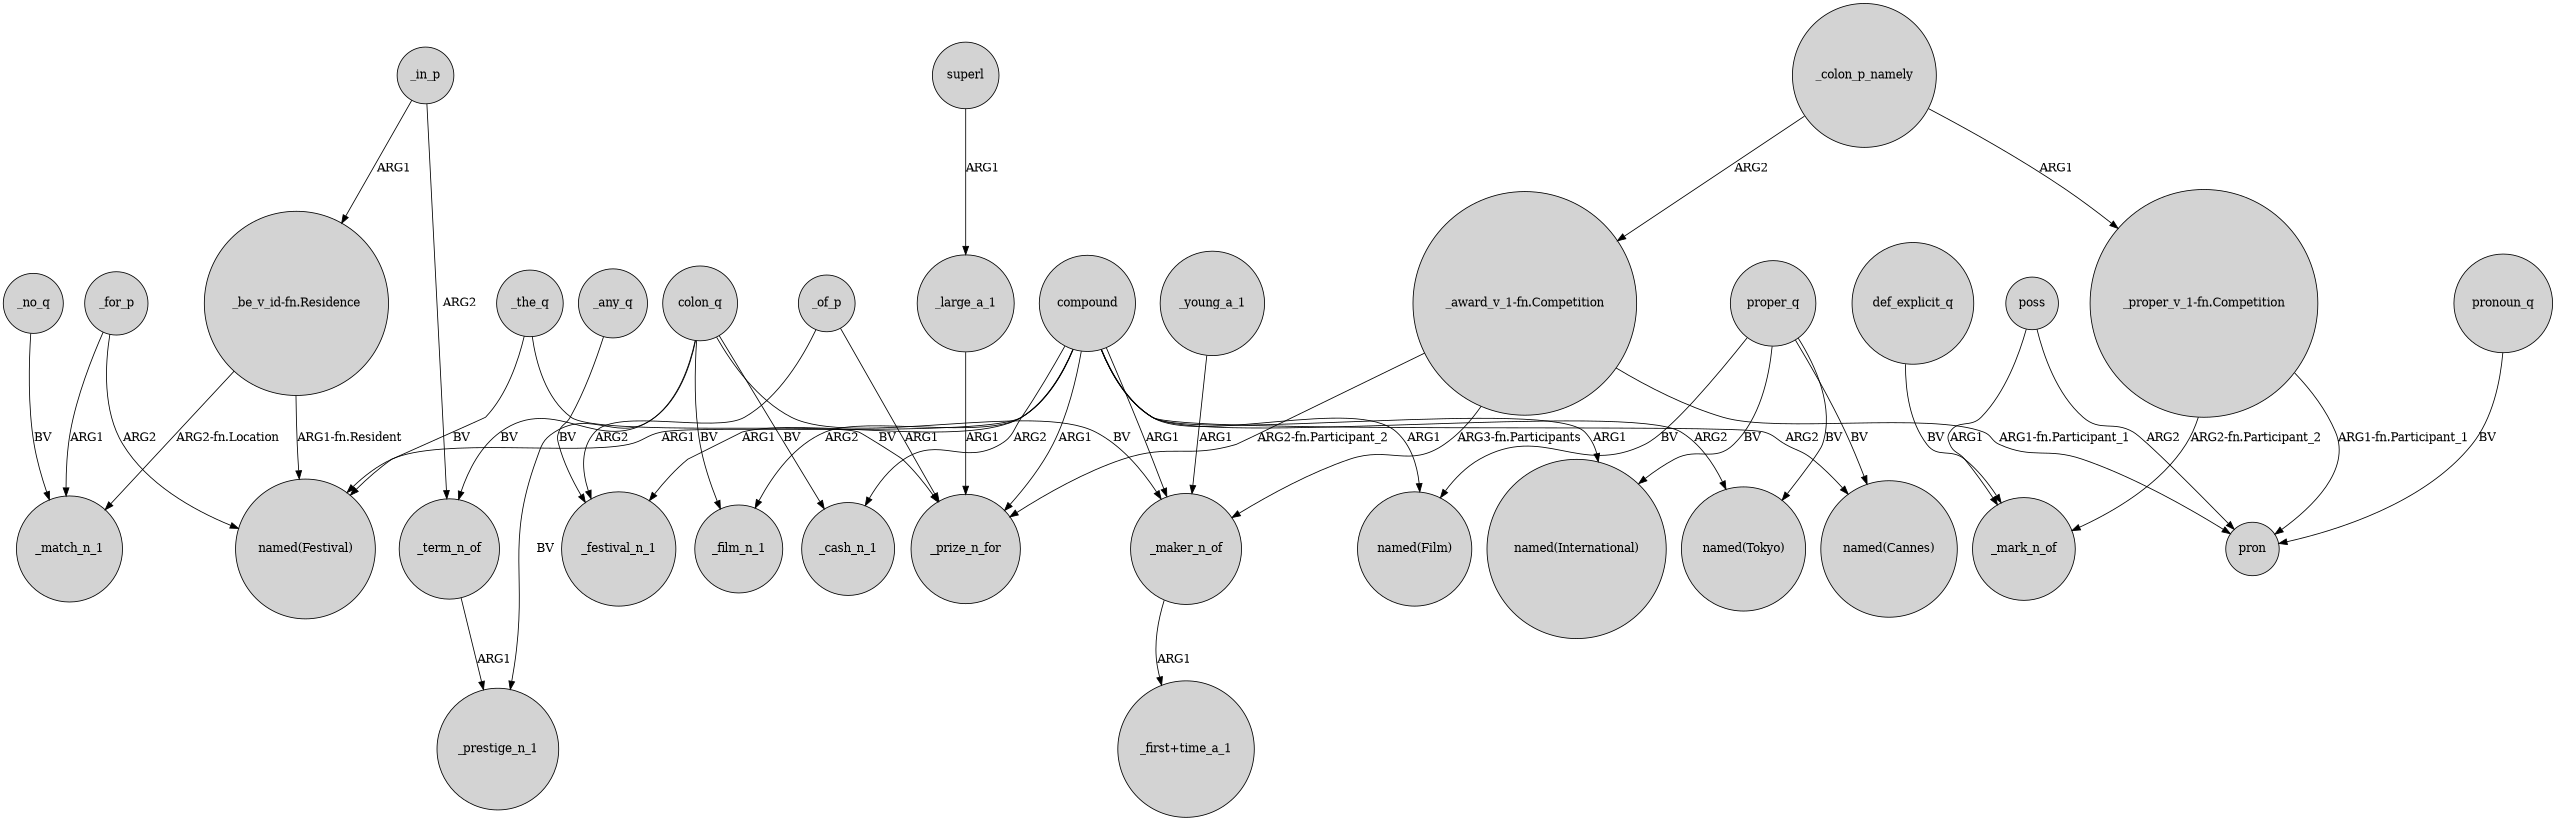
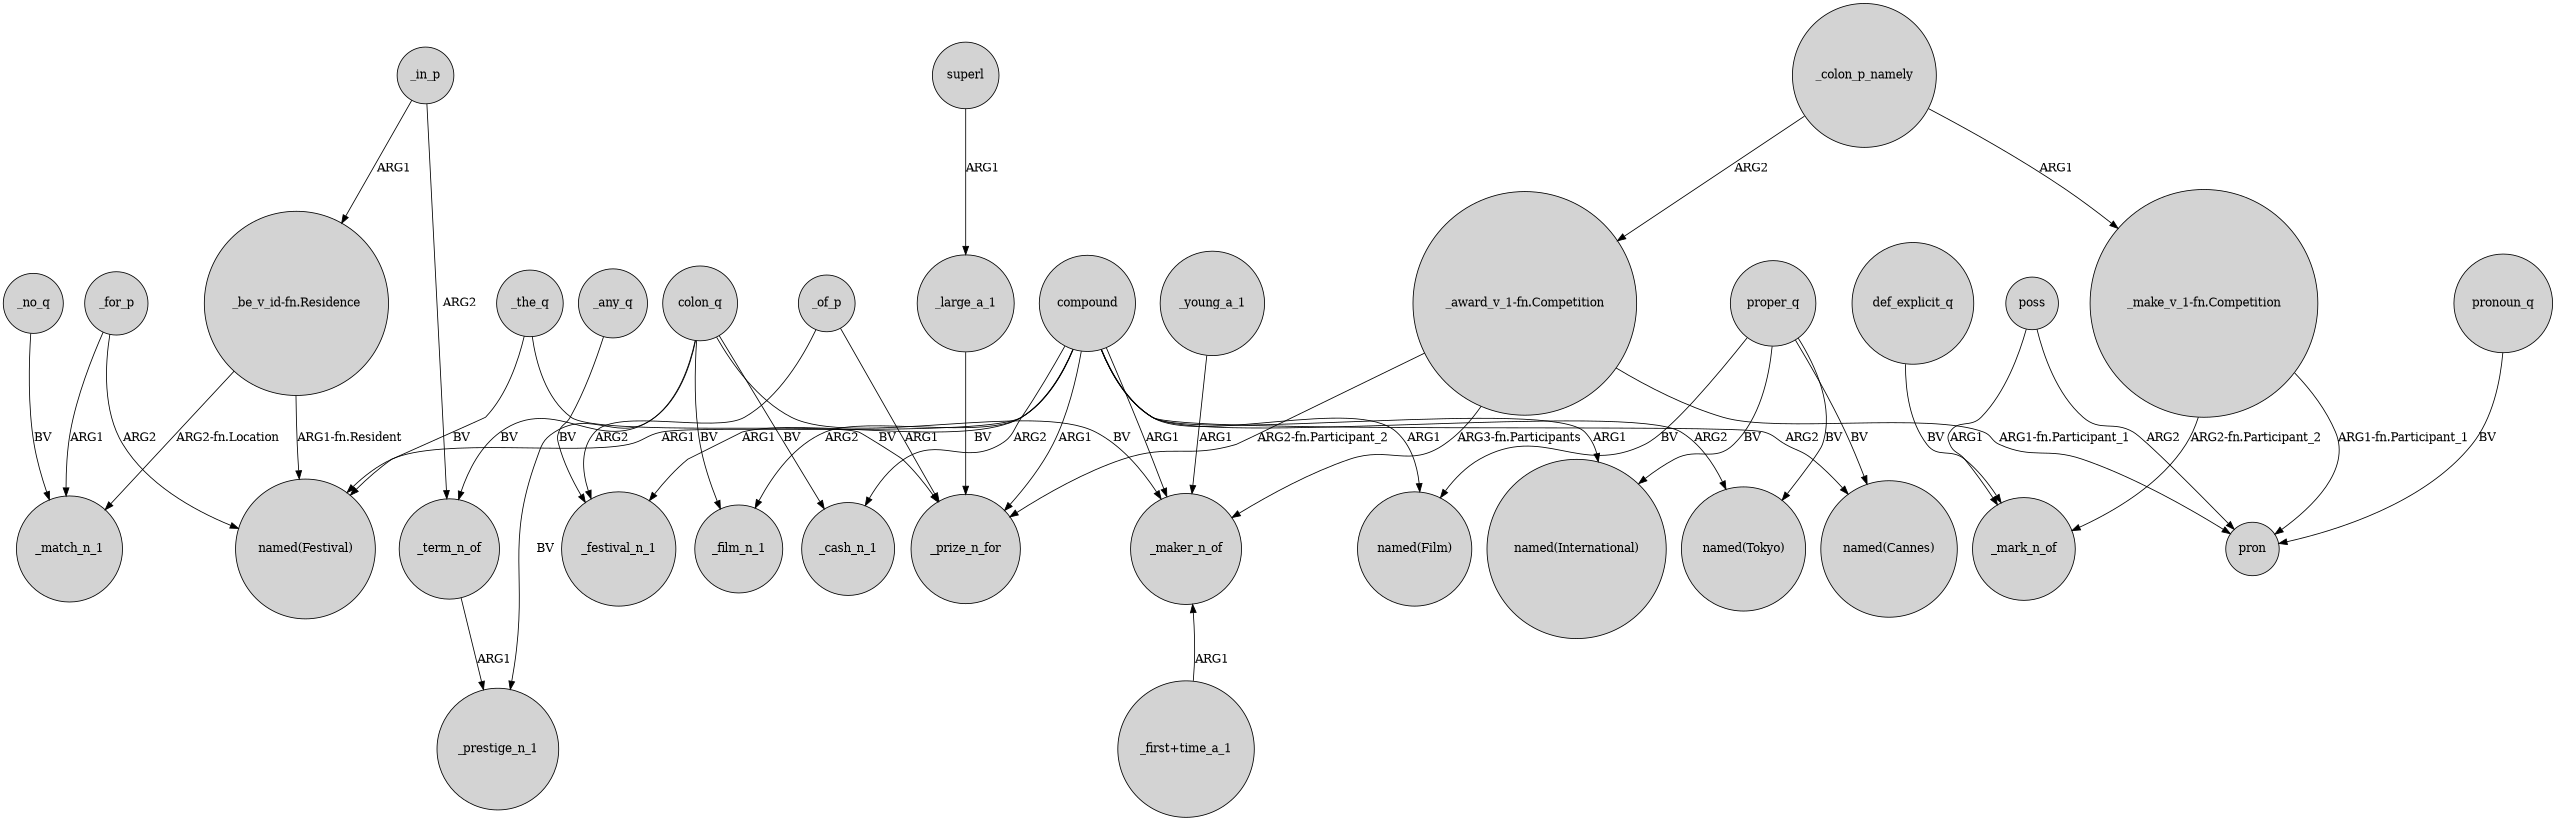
(2204, 303) -> (2204, 303)
(983, 438) -> (983, 438)
(1156, 638) -> (1195, 647)
